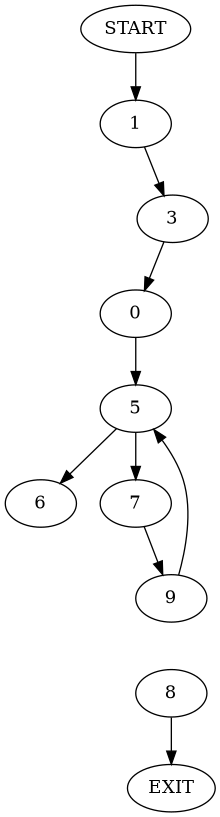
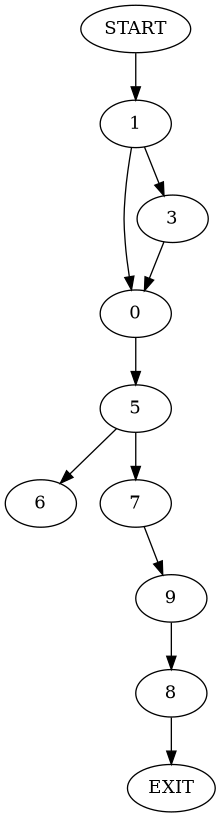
none -> (124, 212)
(188, 505) -> (171, 639)
